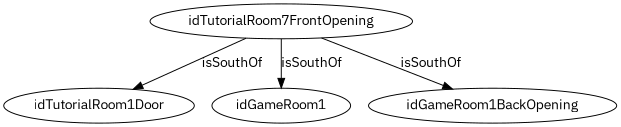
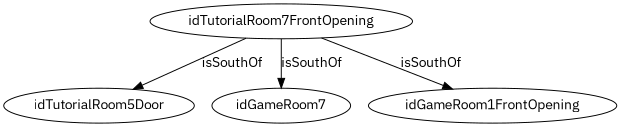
(99, 106) -> (99, 106)
(281, 106) -> (281, 106)
(493, 106) -> (493, 106)
